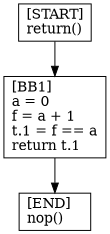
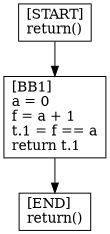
(55, 212) -> (55, 212)
